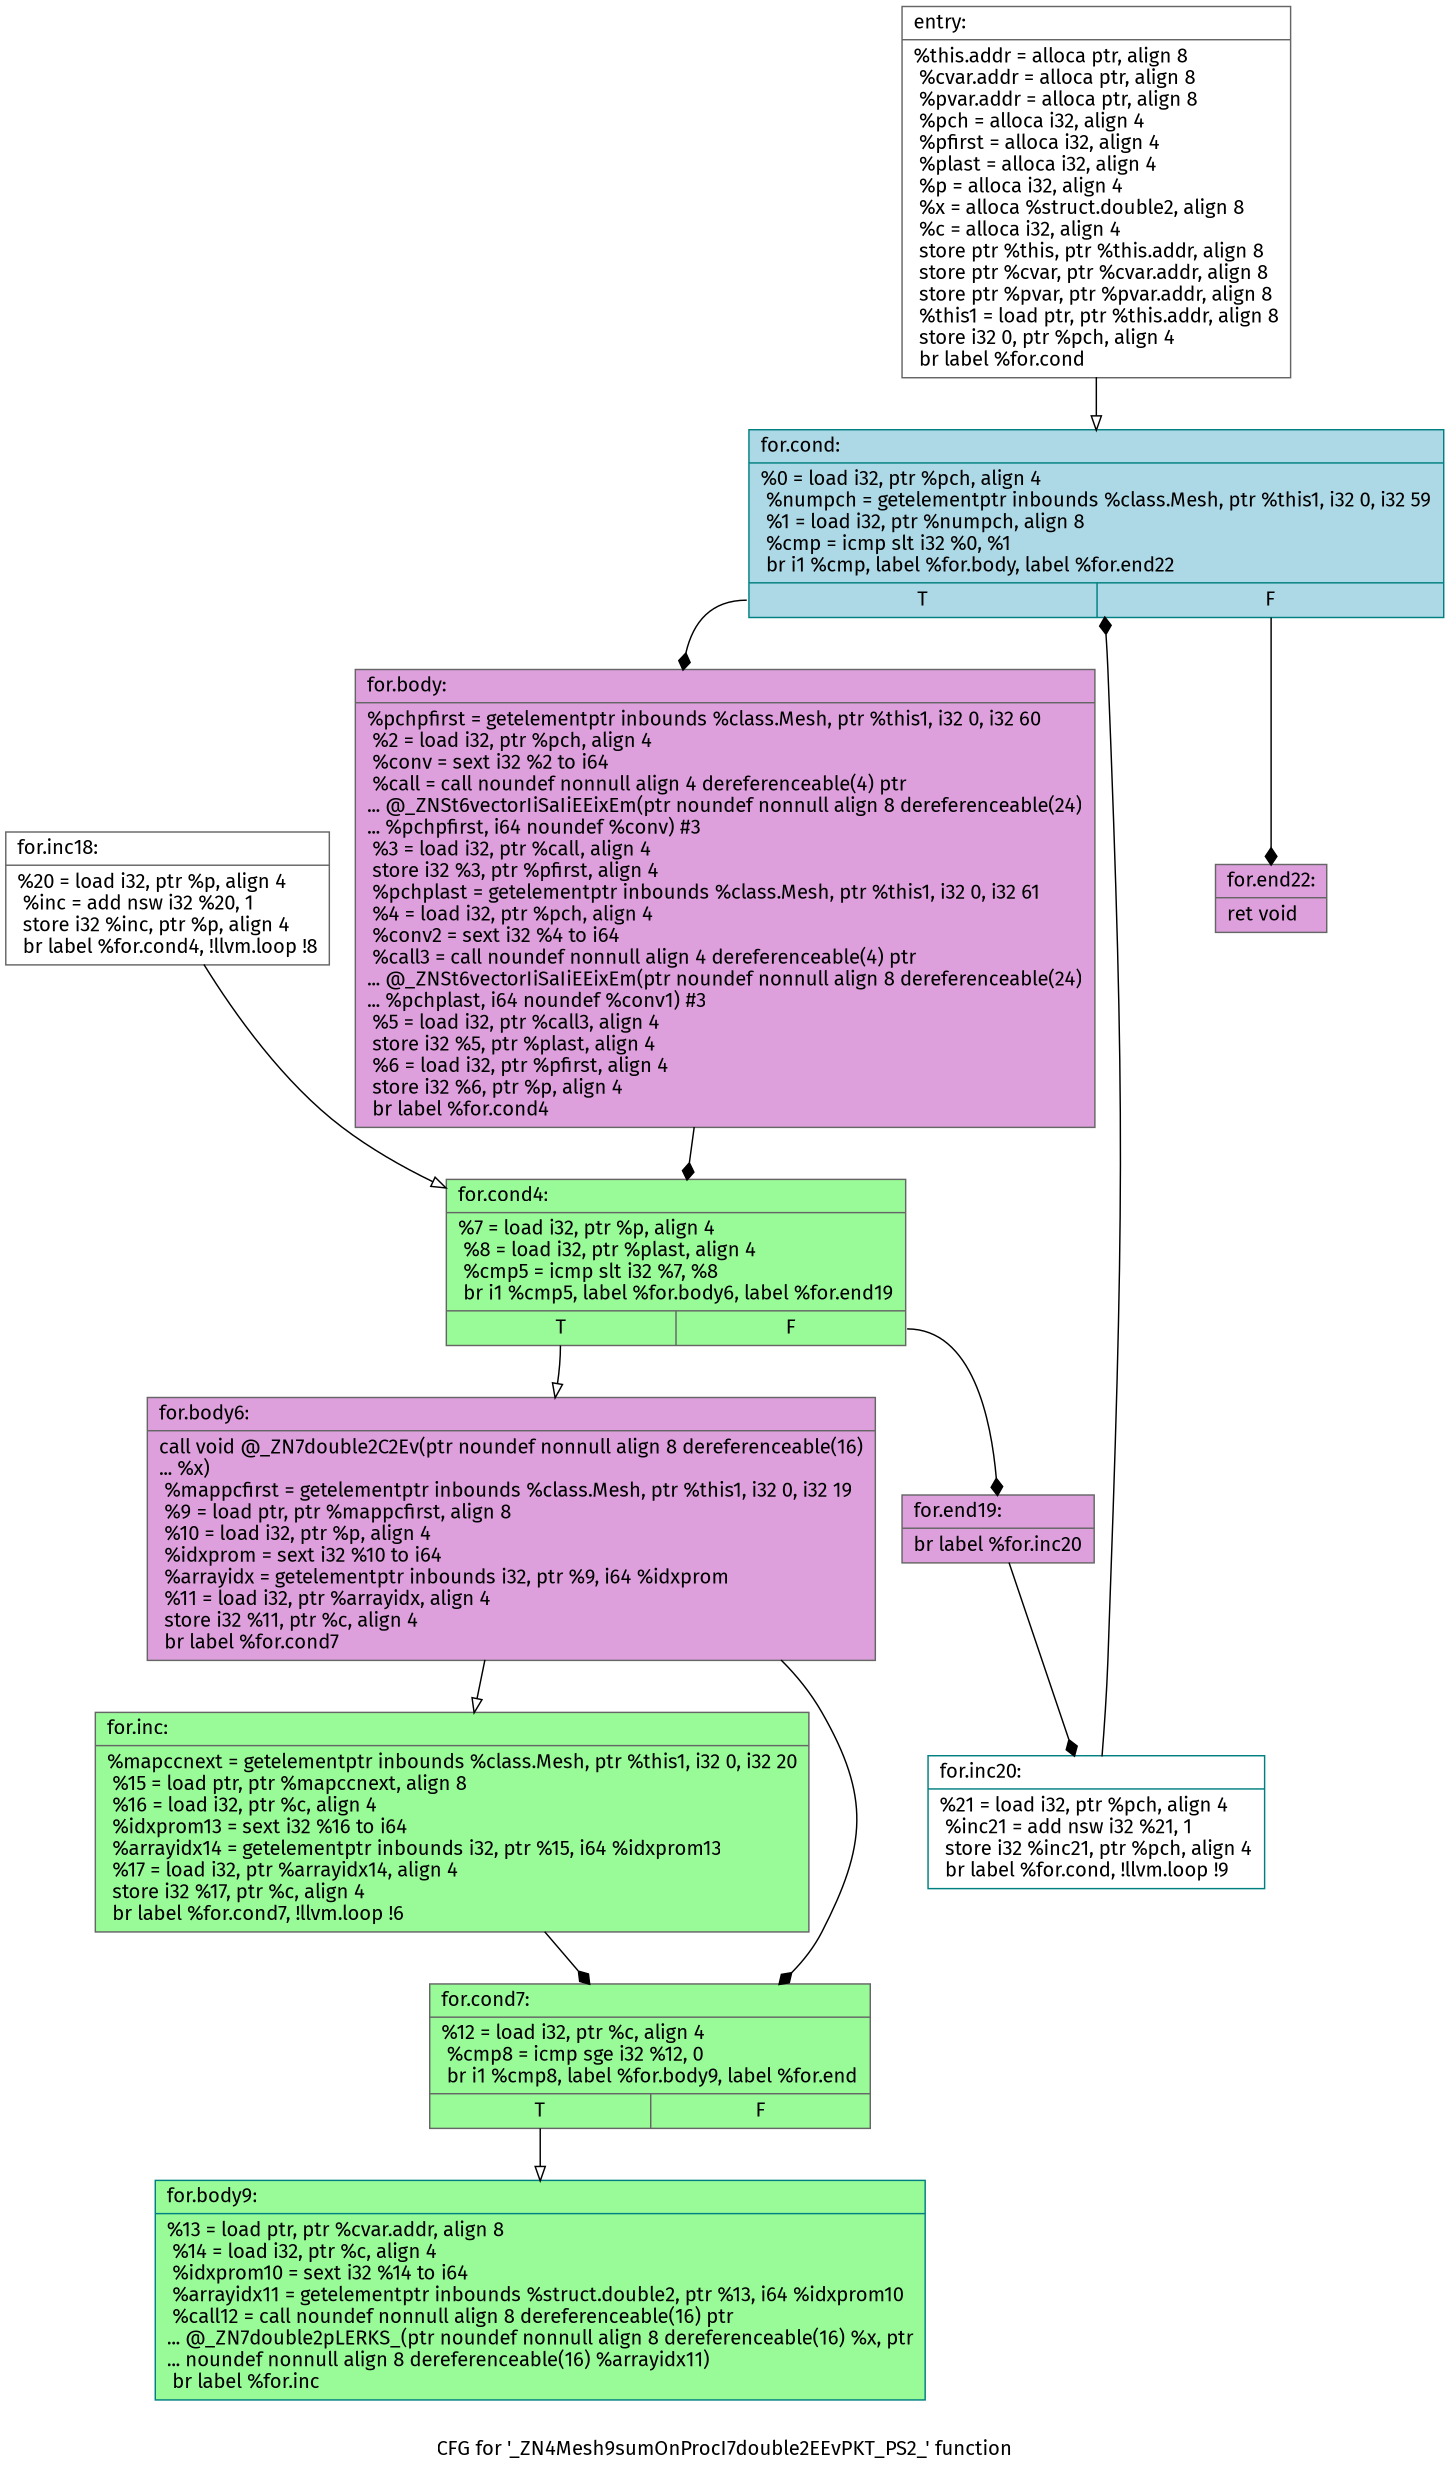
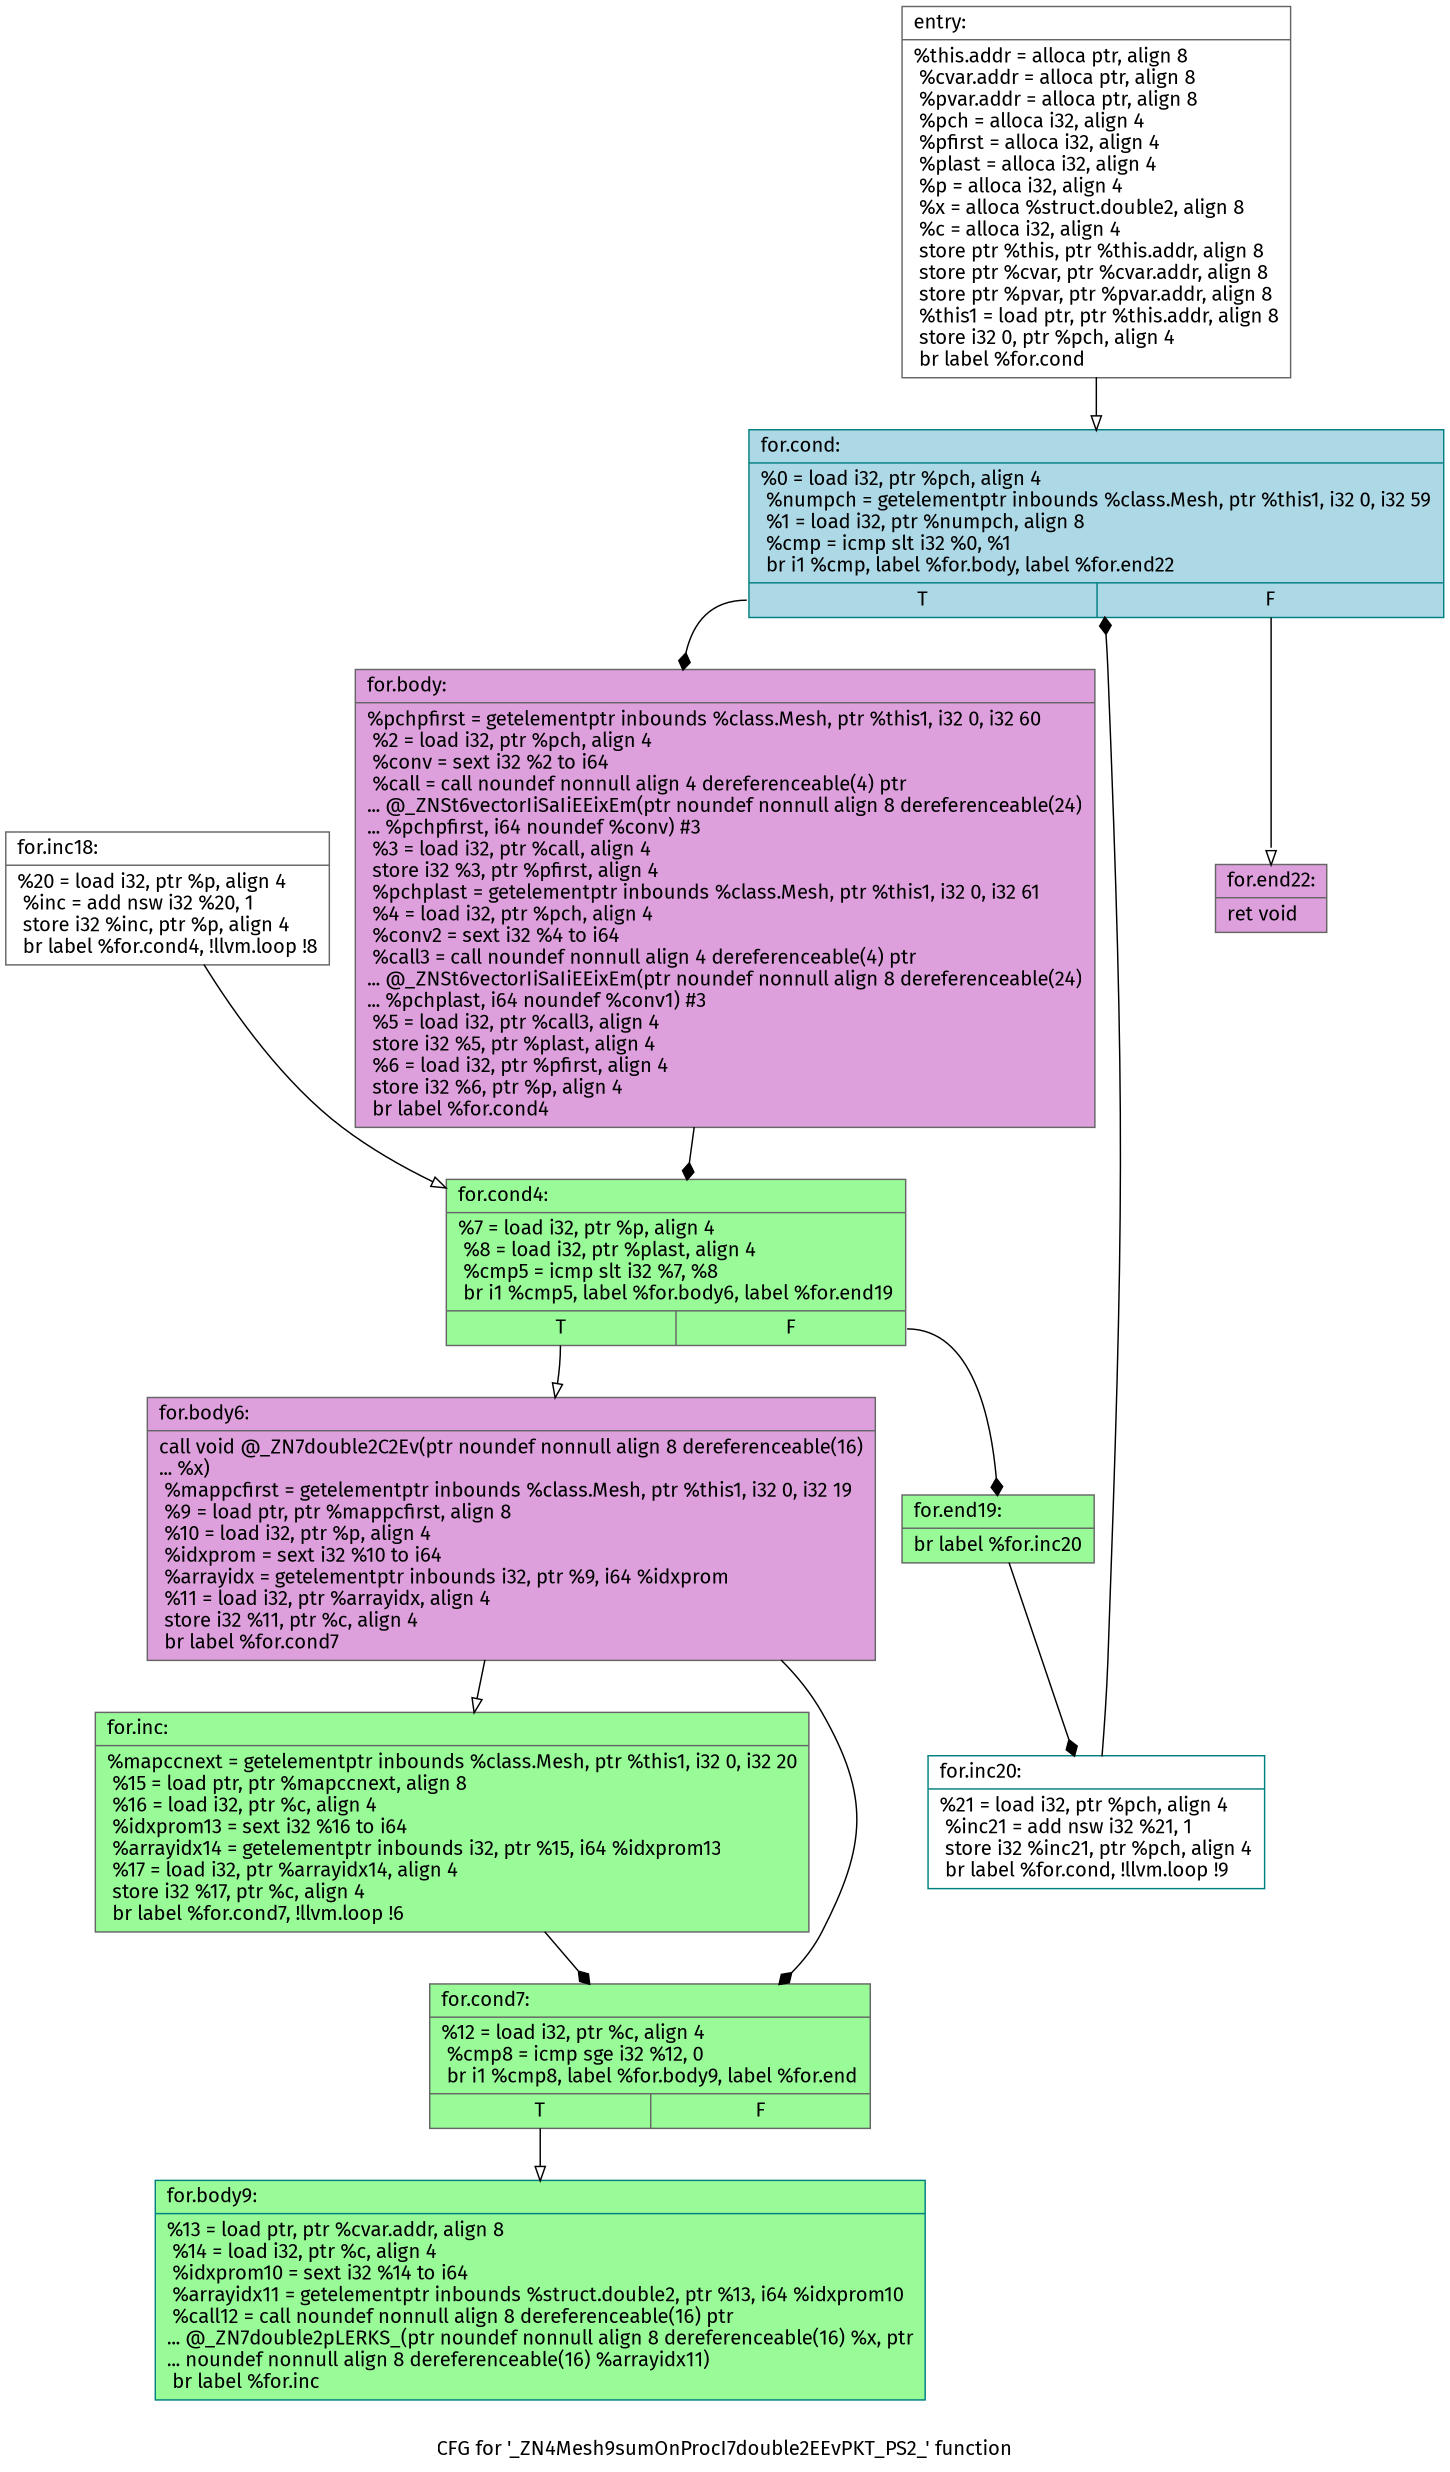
(1271, 733) -> (1271, 733)
(998, 1529) -> (998, 1529)
